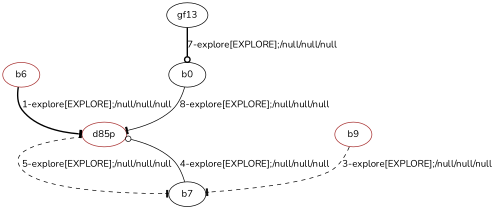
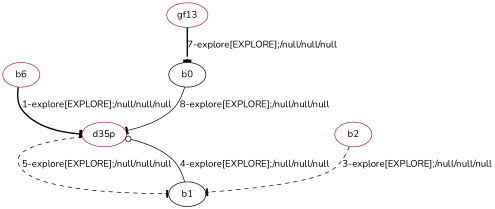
(187, 15) -> (187, 15)
(187, 42) -> (187, 42)
(104, 134) -> (104, 134)
(353, 134) -> (353, 134)
(187, 194) -> (187, 194)
